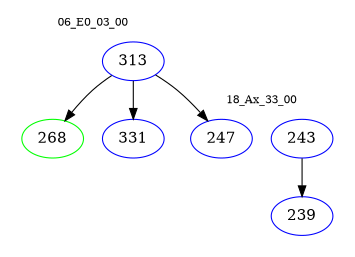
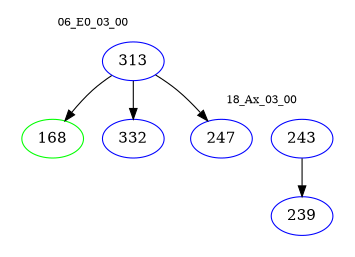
(262, 101) -> (262, 101)
(53, 139) -> (53, 139)
(133, 139) -> (133, 139)
